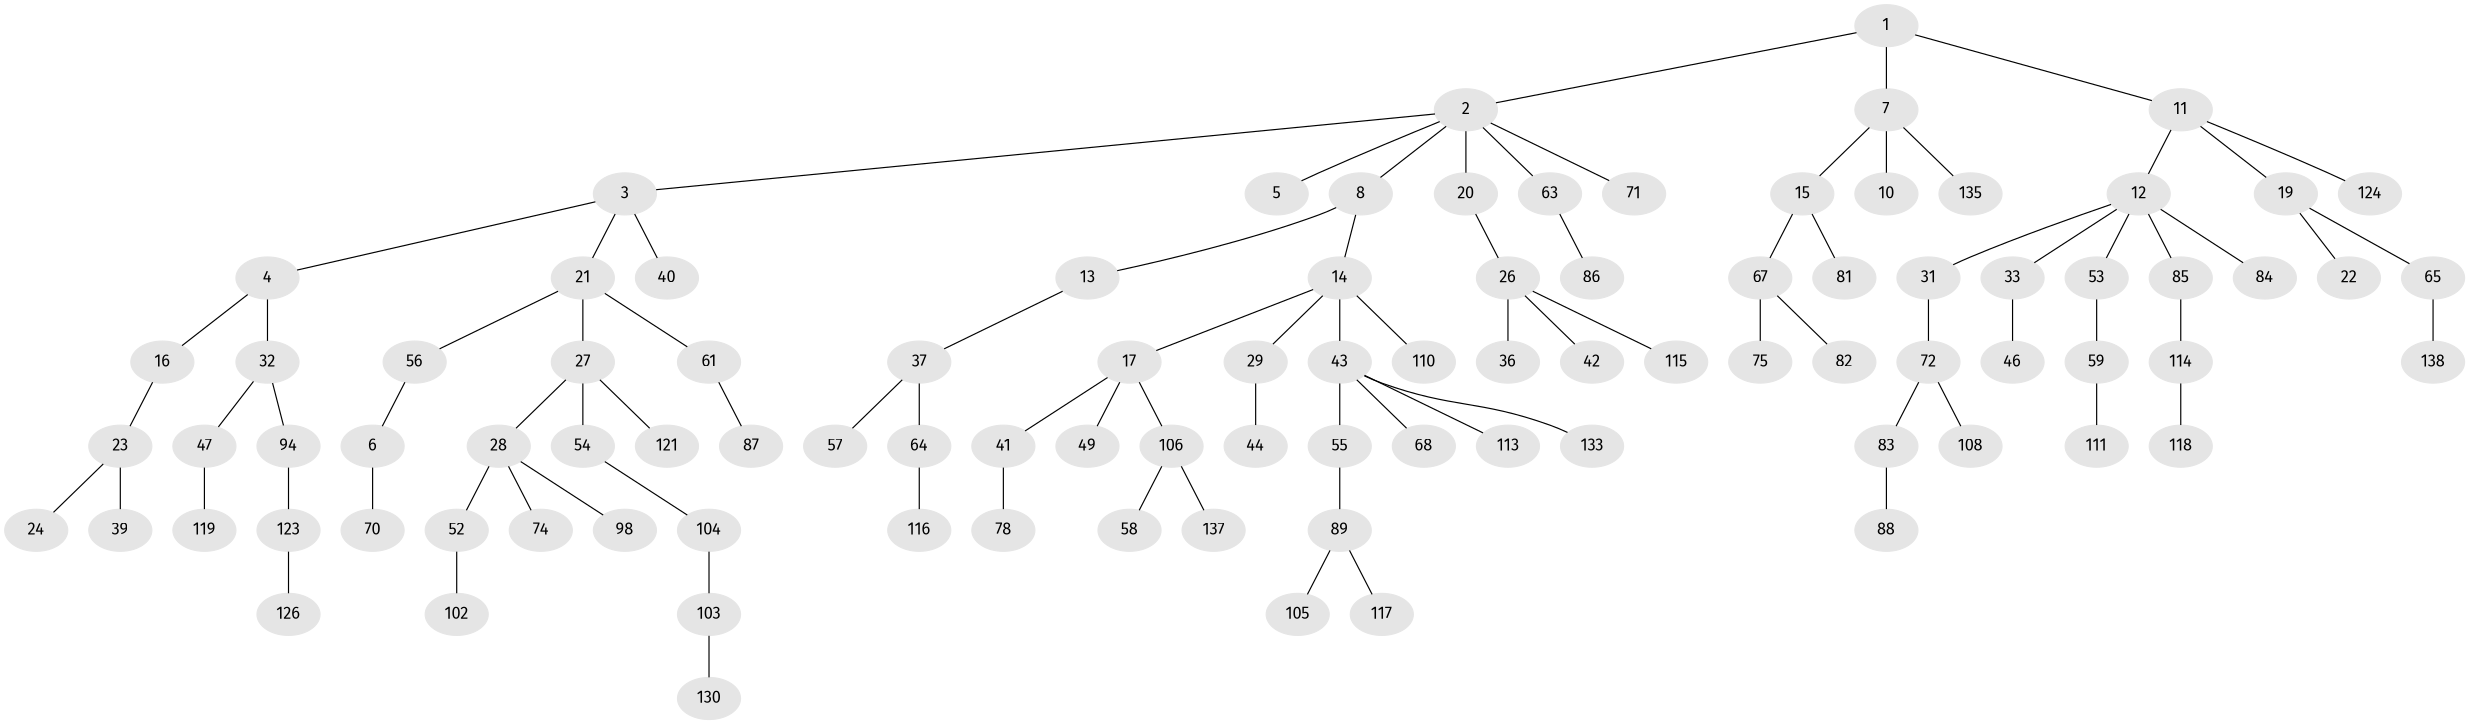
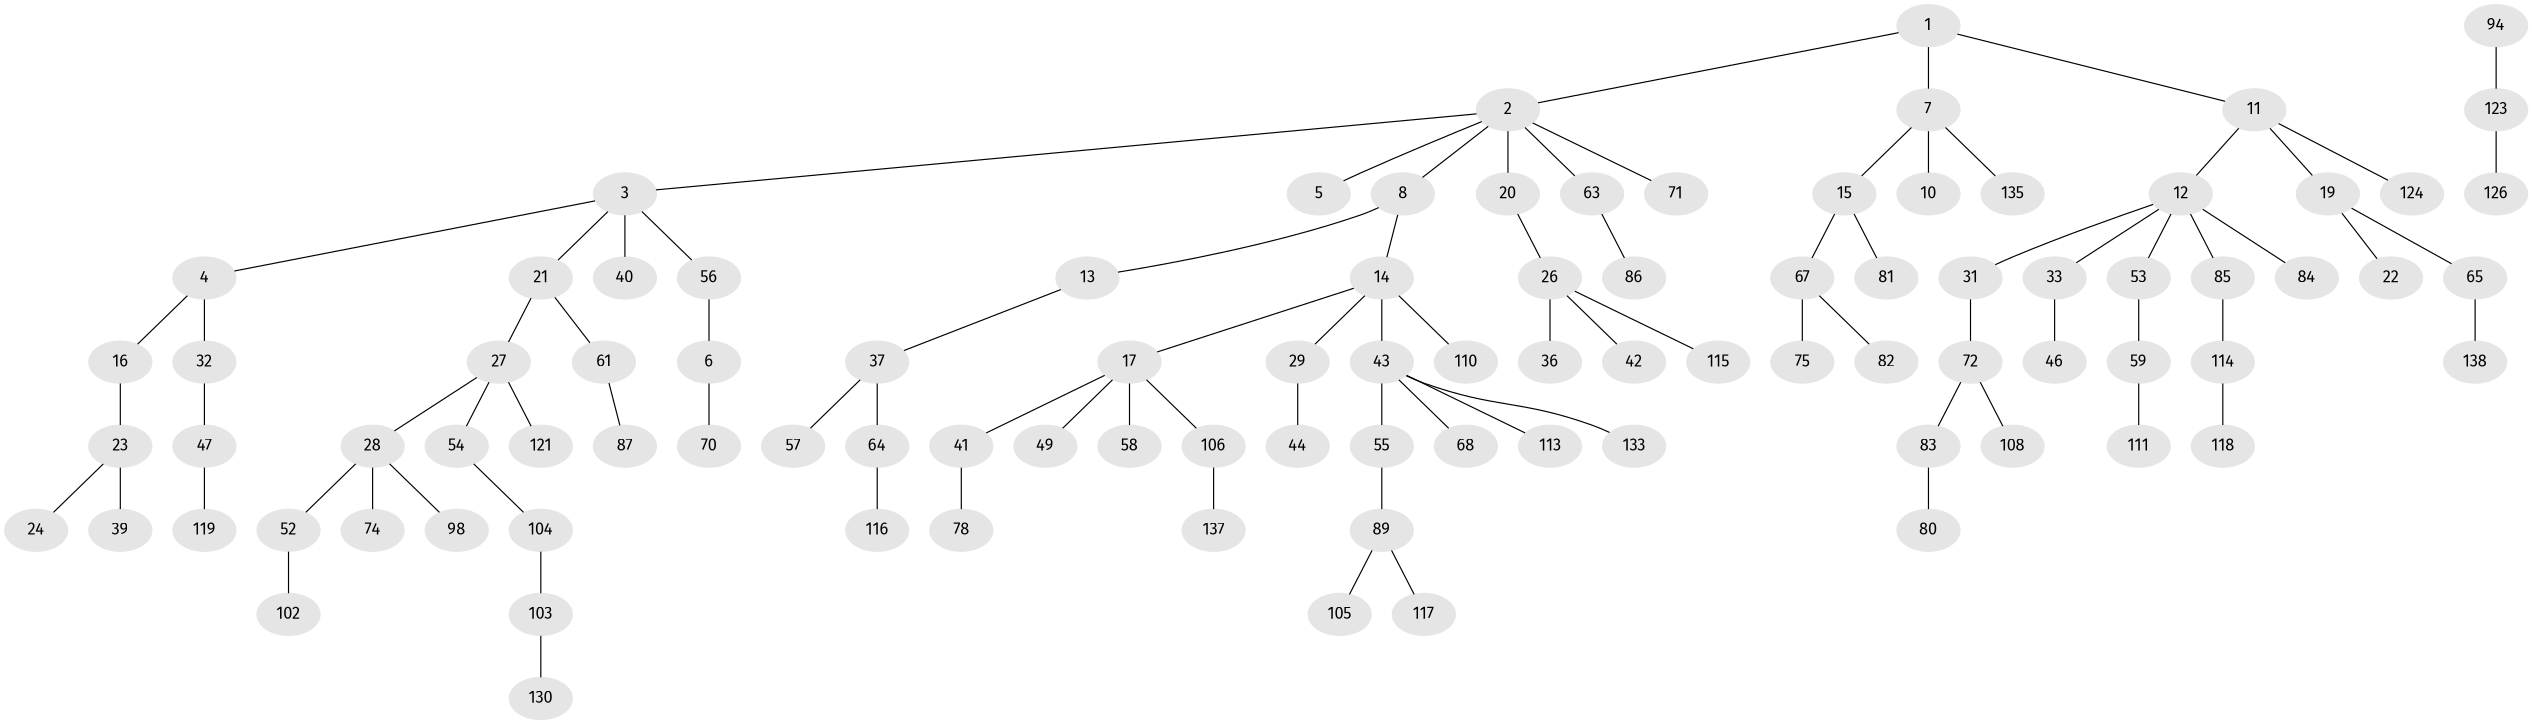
(499, 320) -> (667, 236)
(278, 404) -> none
(1151, 488) -> (1130, 404)
(1886, 530) -> (1928, 530)
